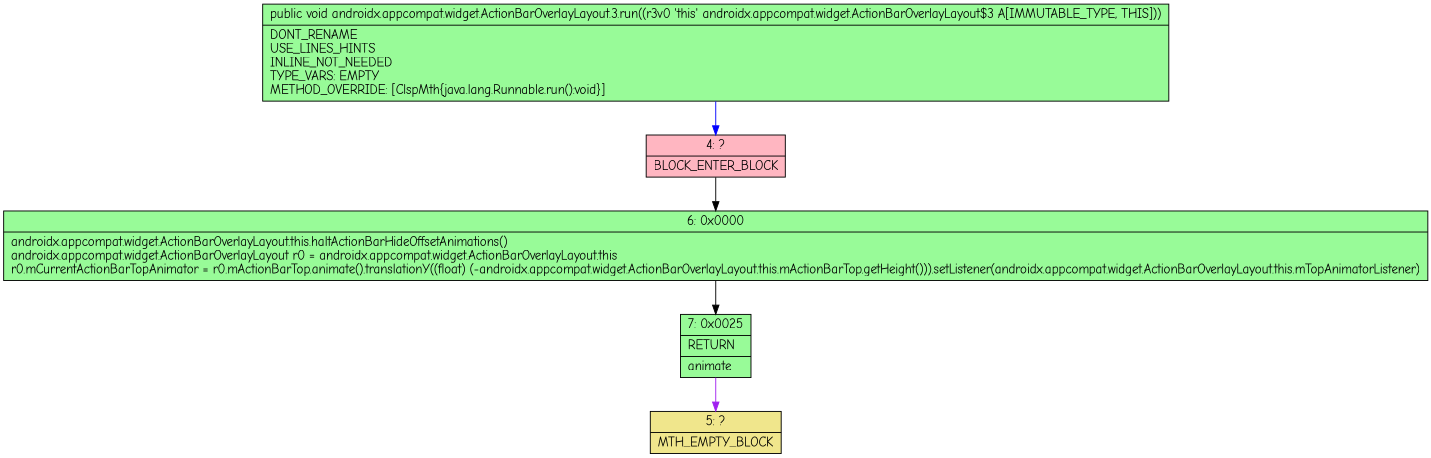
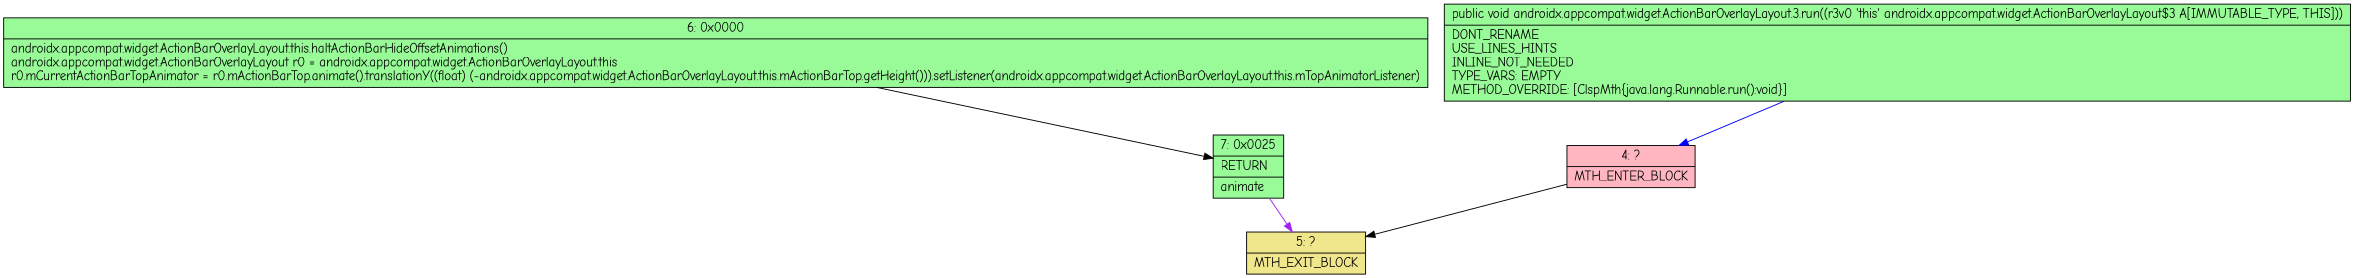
(716, 166) -> (1631, 177)
(716, 189) -> (1471, 209)
(716, 443) -> (1306, 263)
